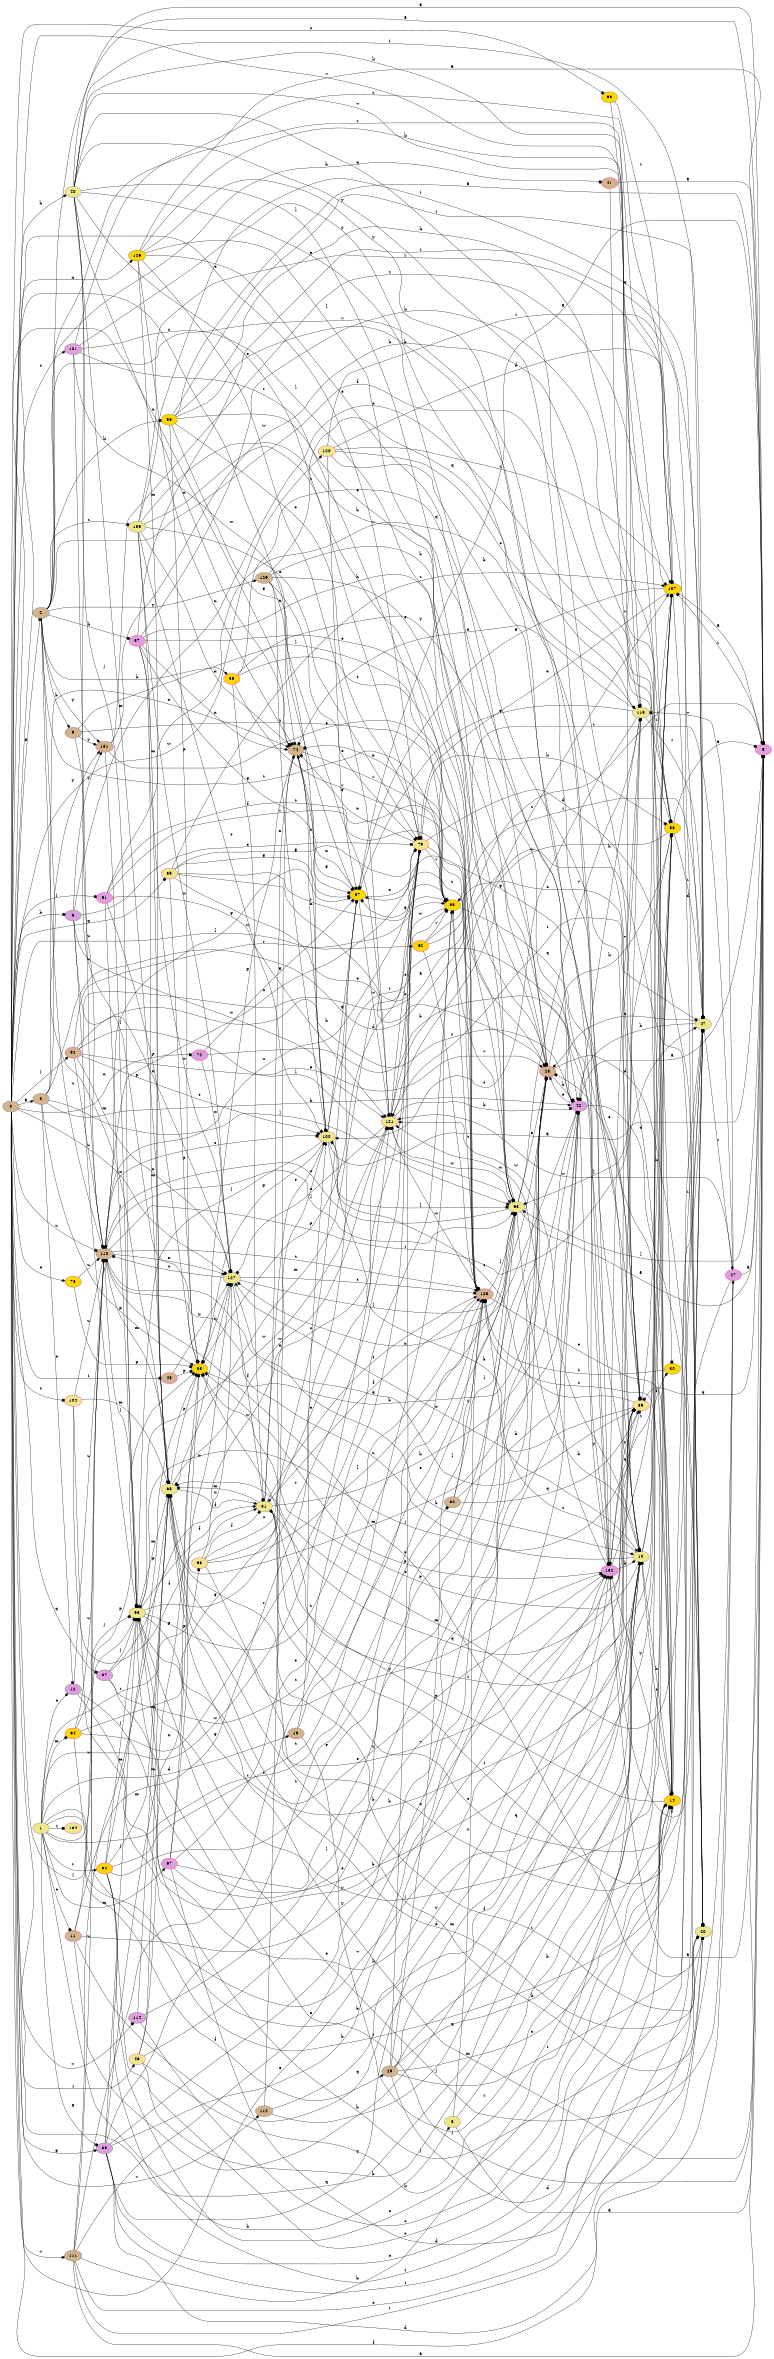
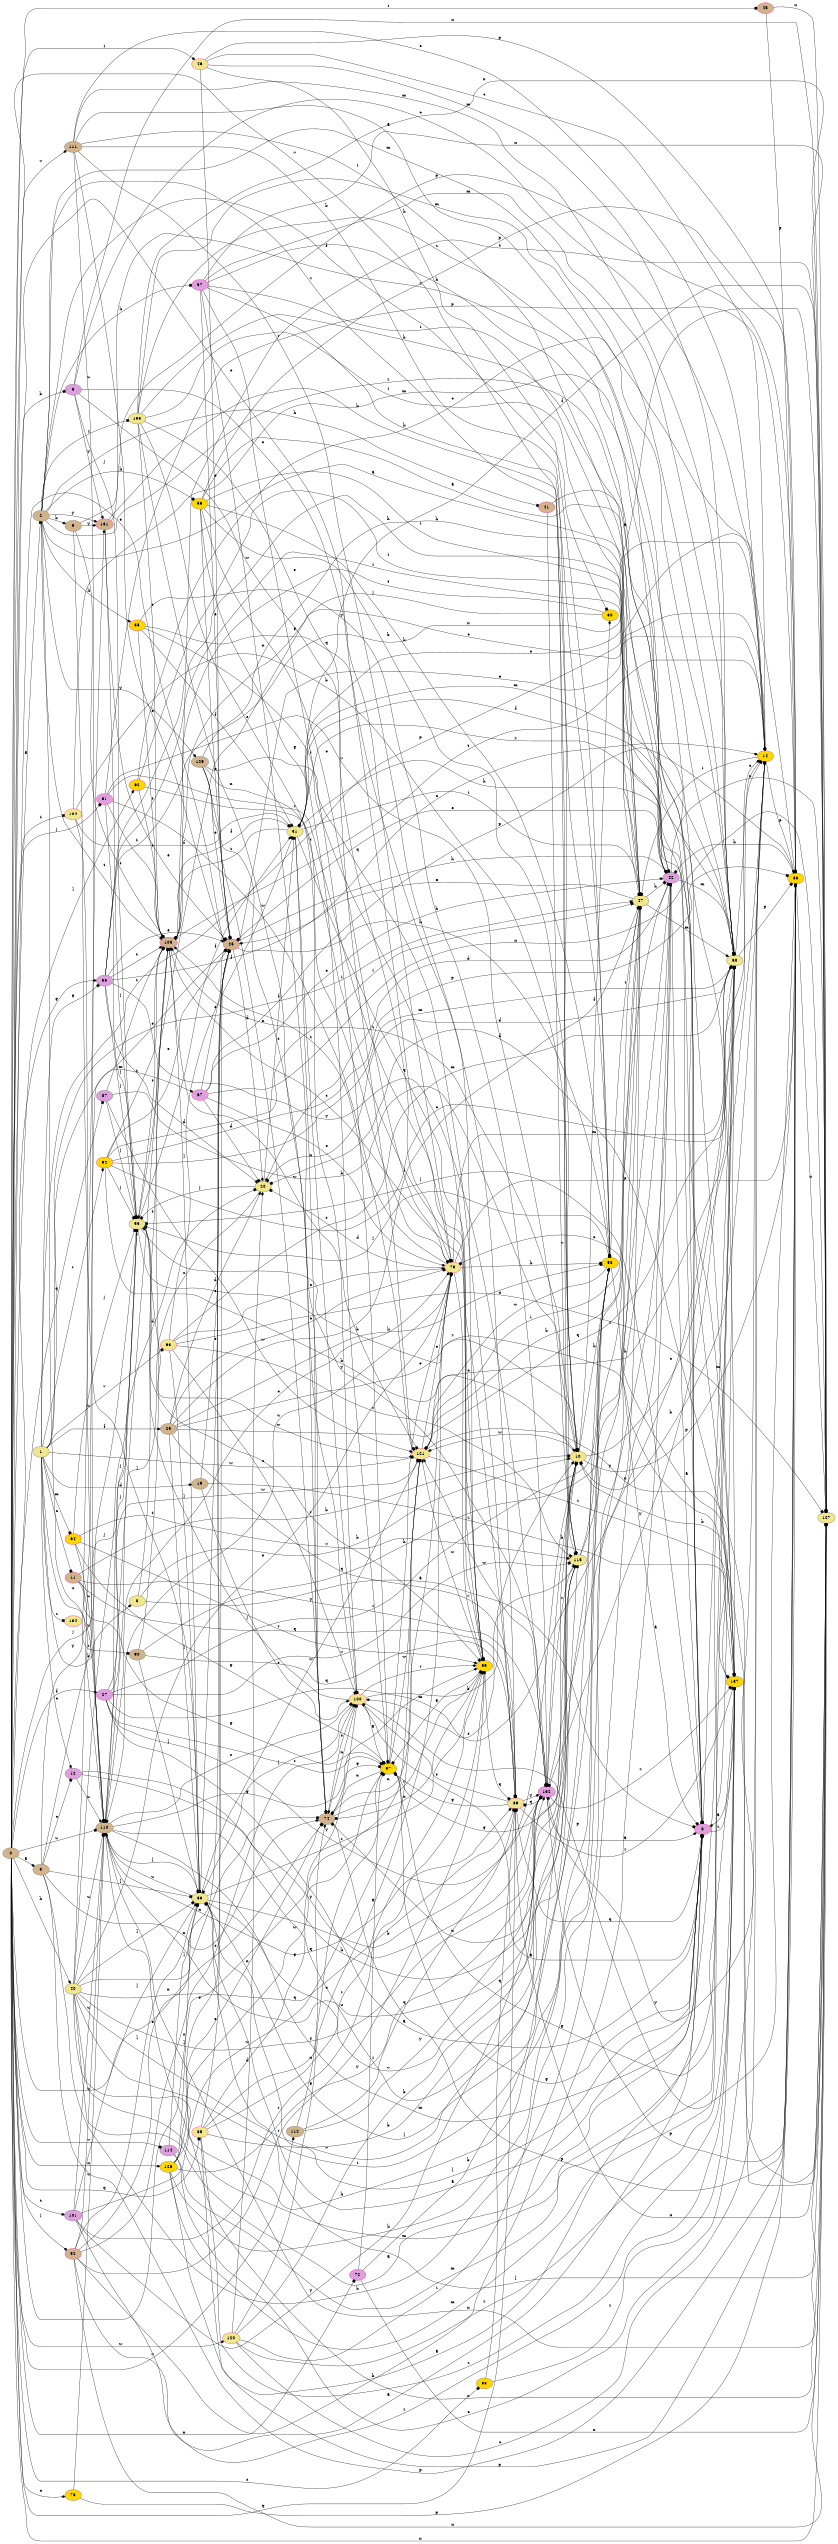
(718, 1148) -> (550, 1486)
(280, 1339) -> (578, 1335)
(153, 1553) -> (421, 1094)
